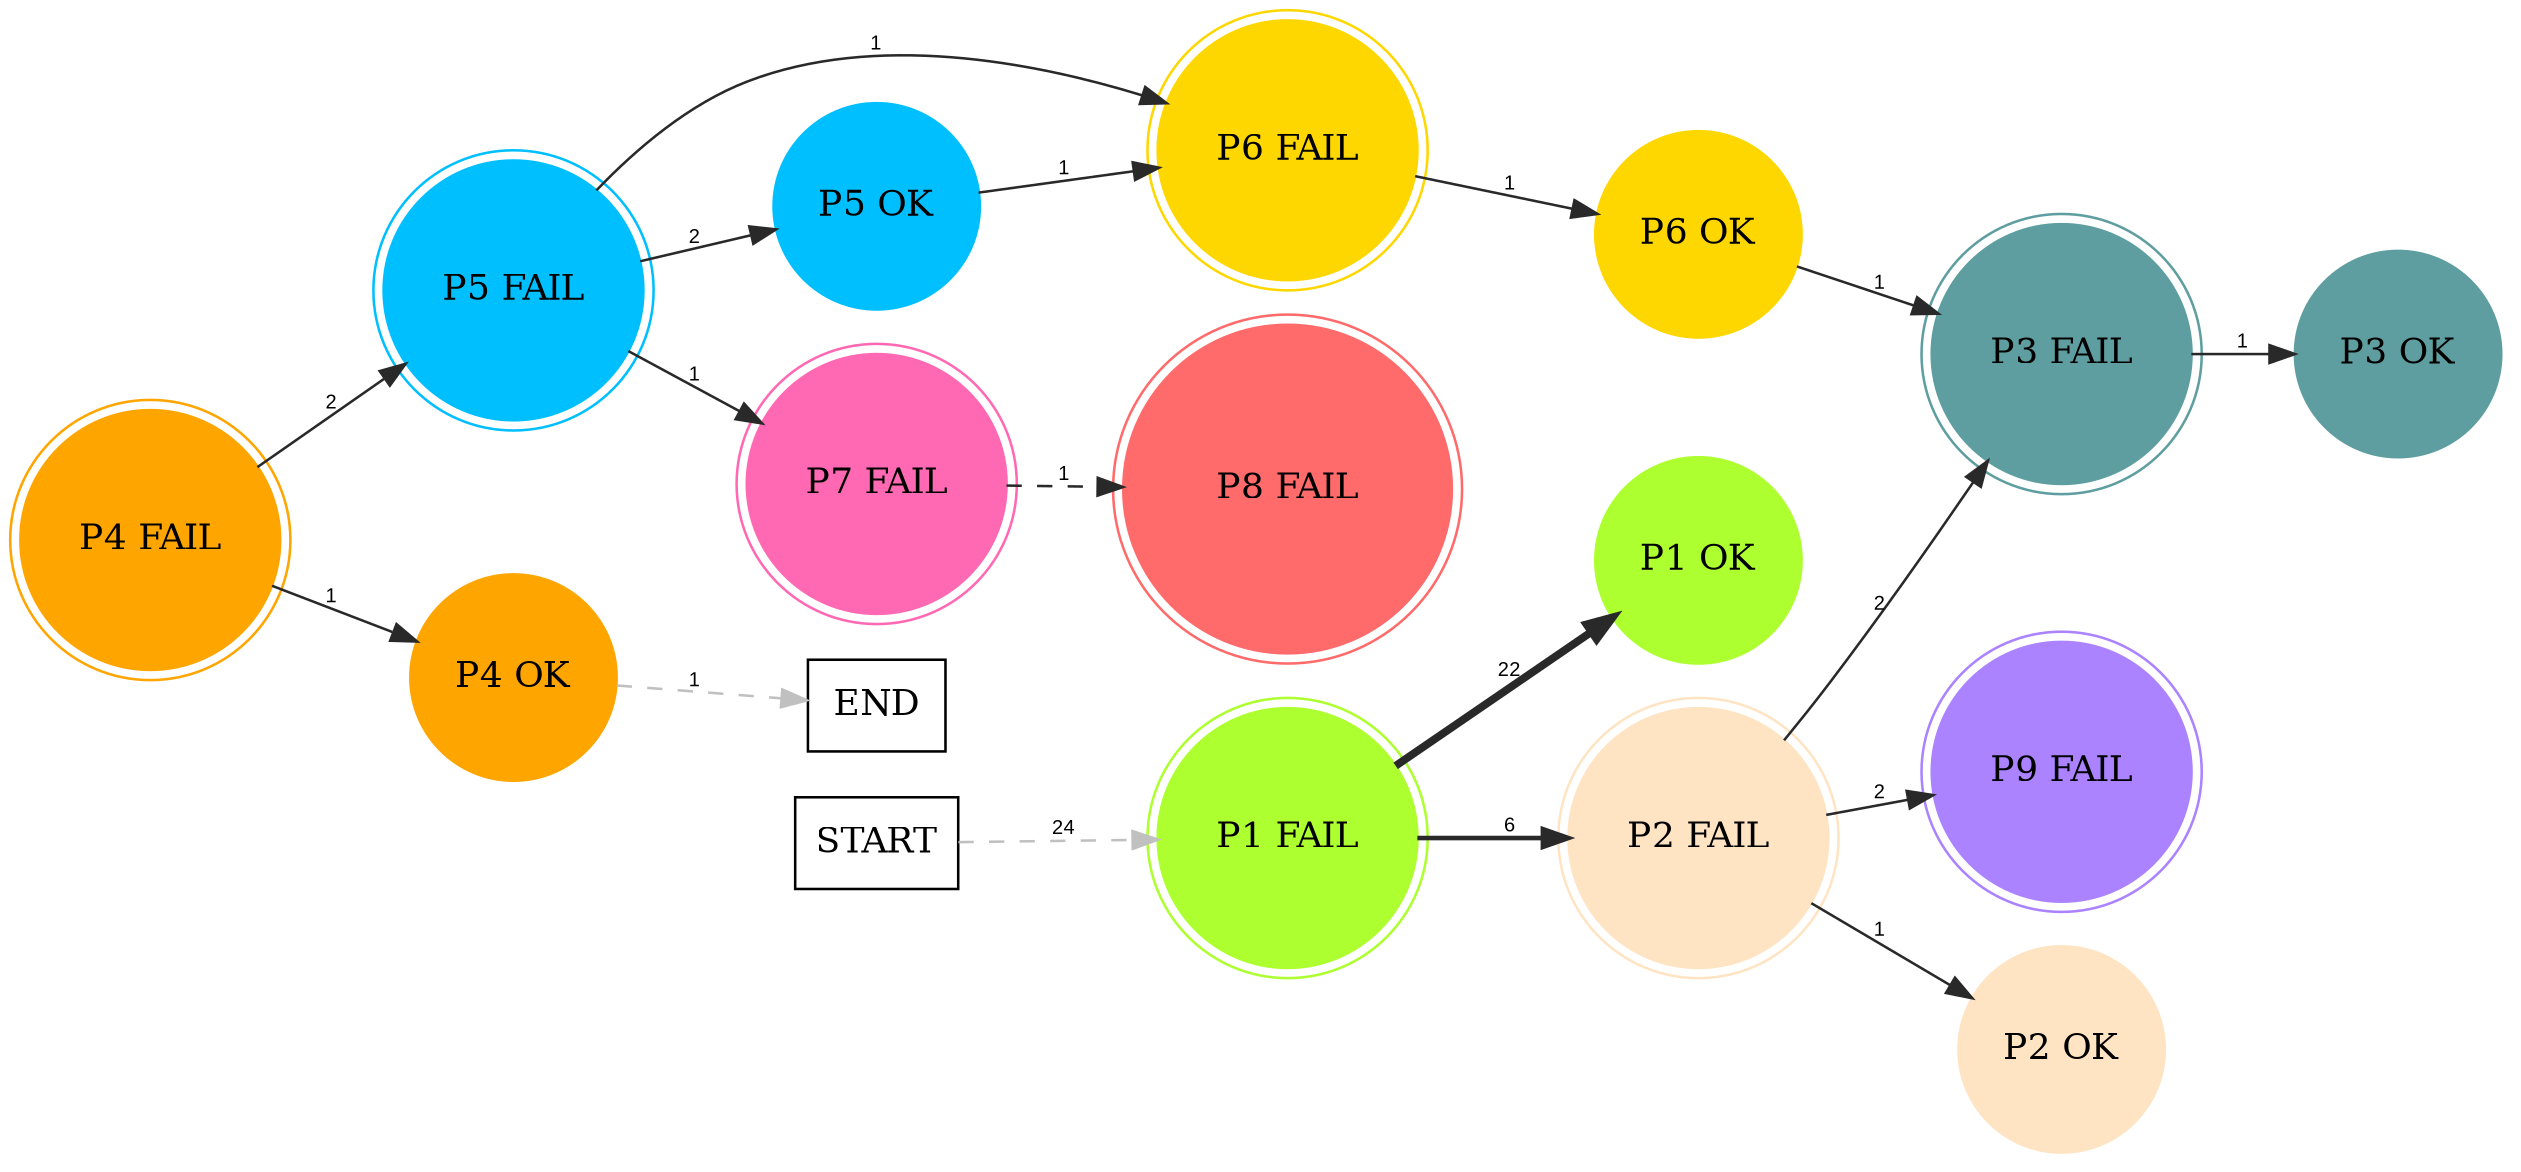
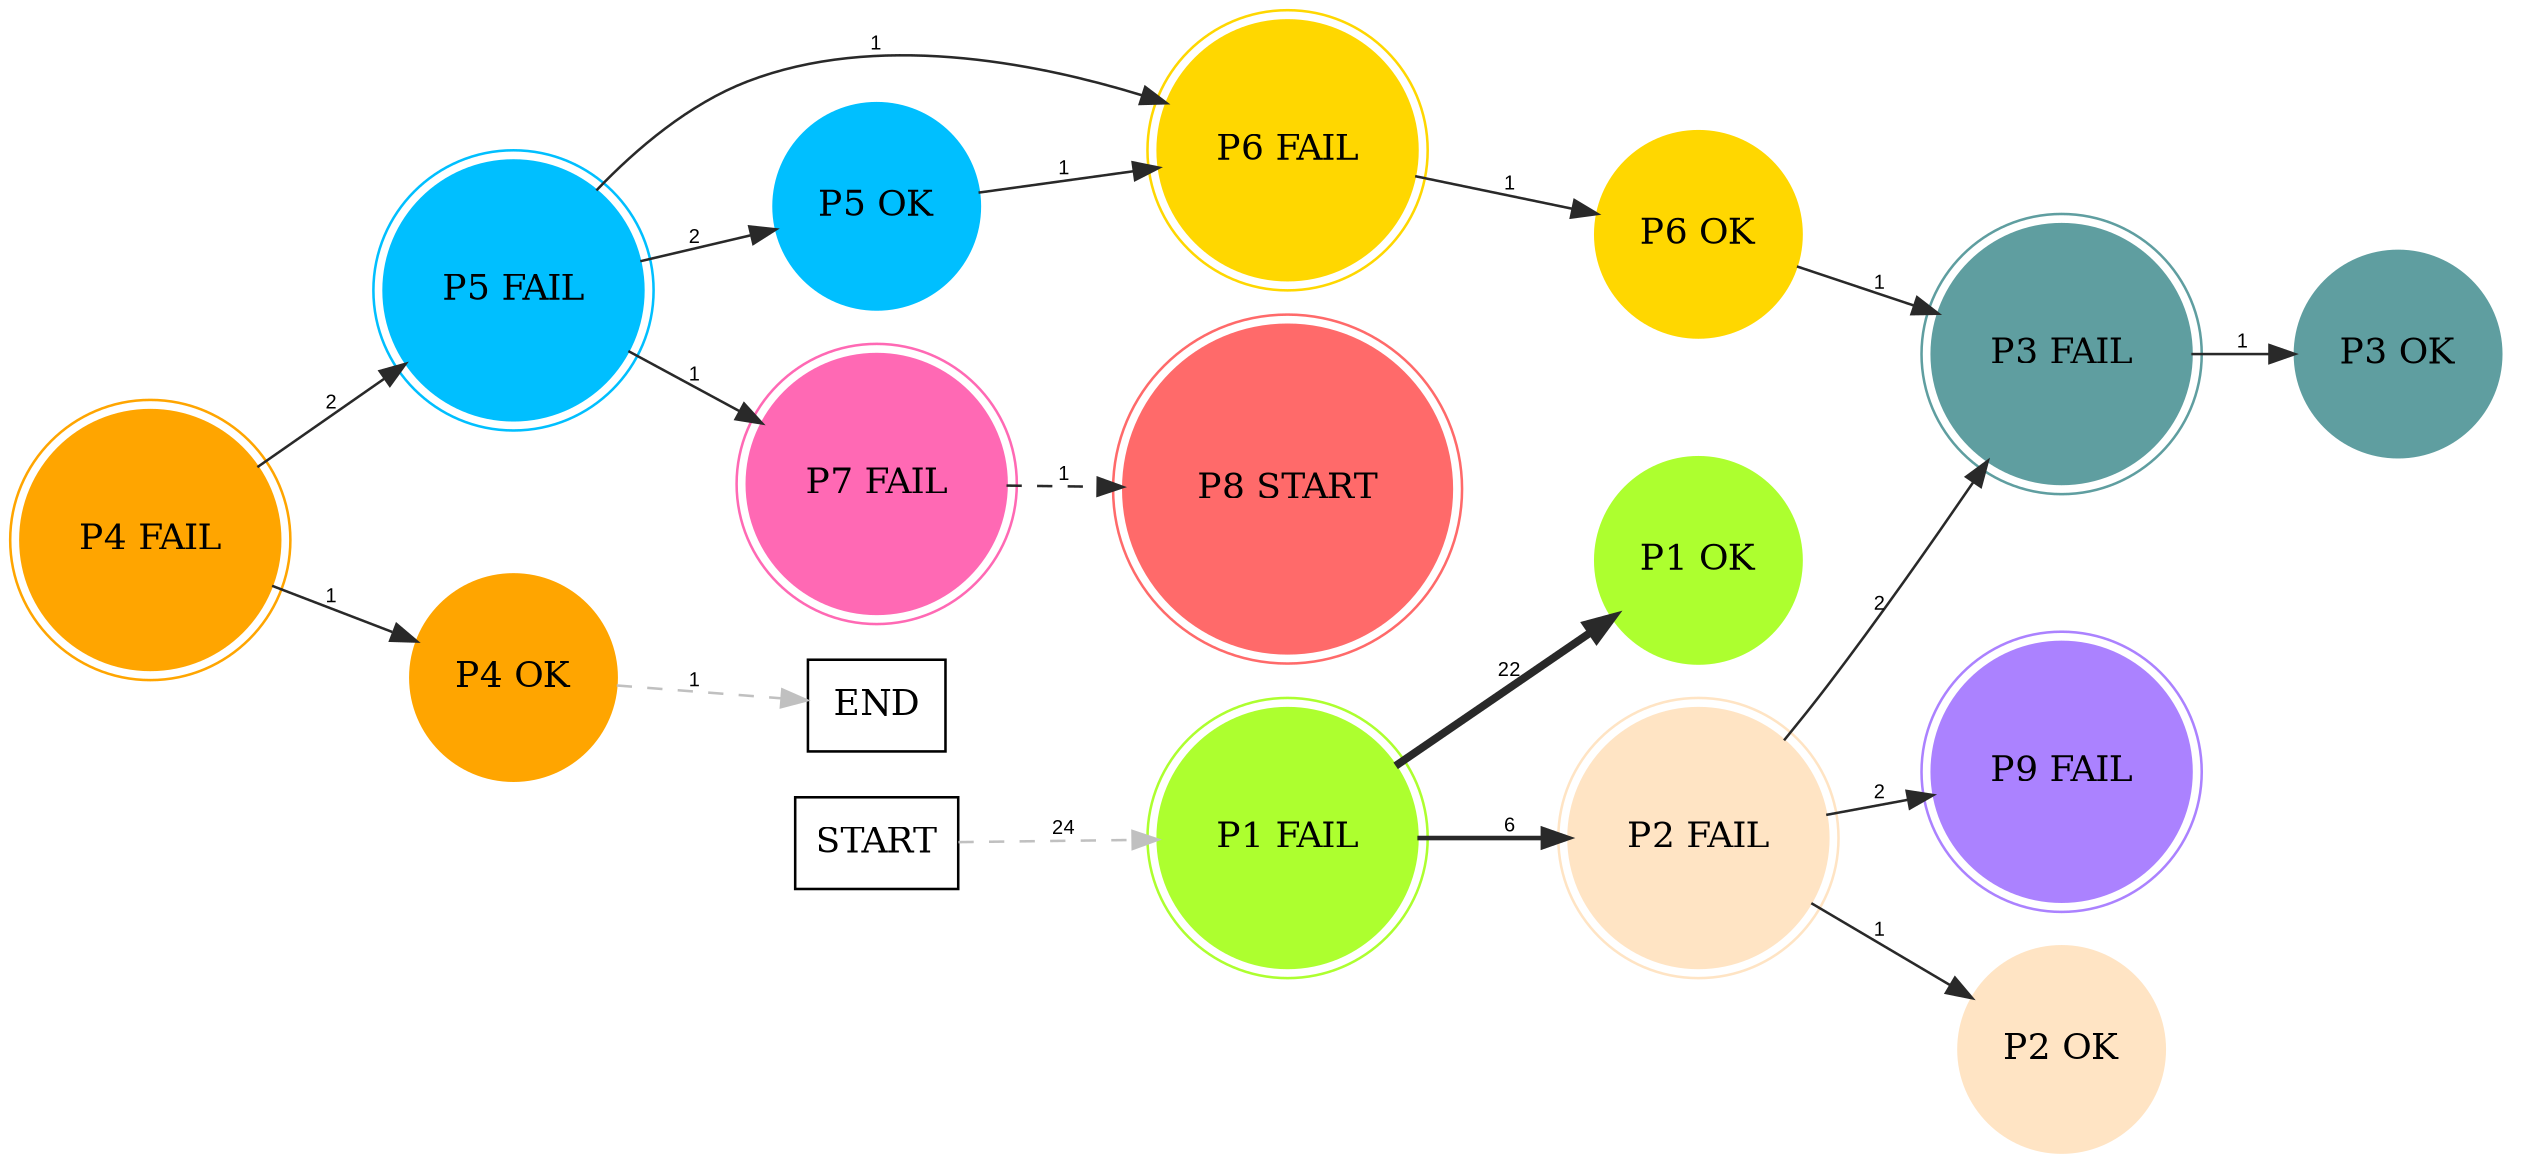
(1288, 489) -> (1288, 489)
